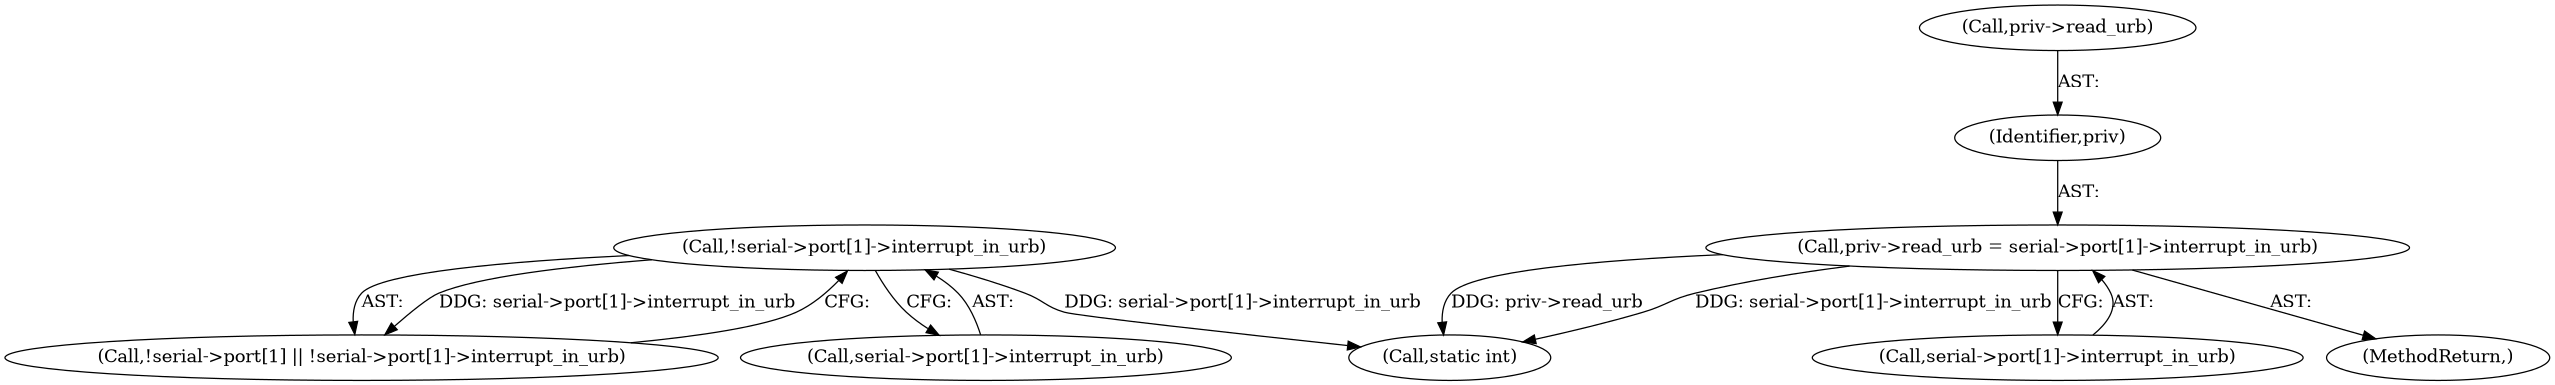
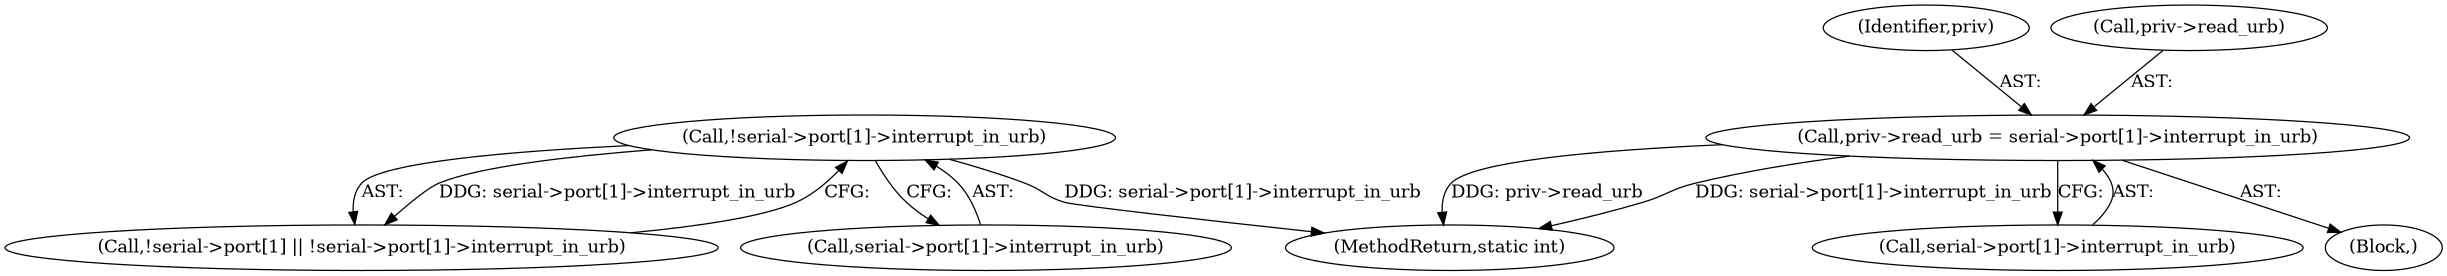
(2058, 76) -> (2129, 78)
(1450, 358) -> (1450, 248)
(2438, 358) -> (2384, 248)
